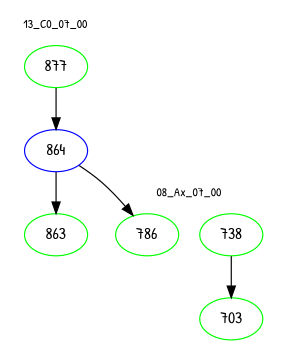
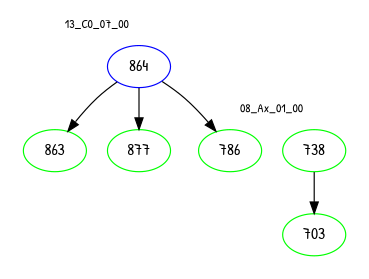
(56, 103) -> (139, 103)
(189, 193) -> (272, 109)
